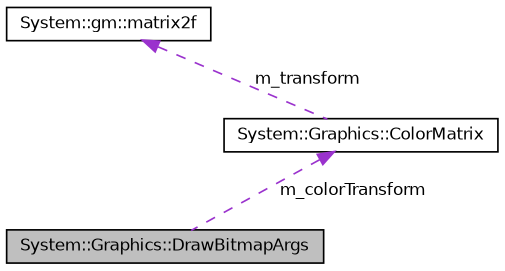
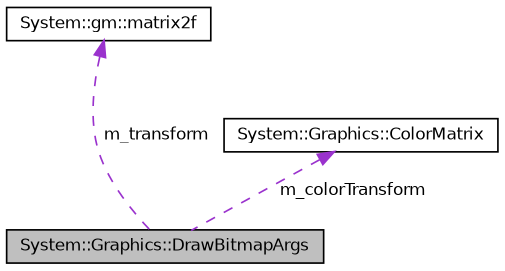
(243, 83) -> (99, 151)
